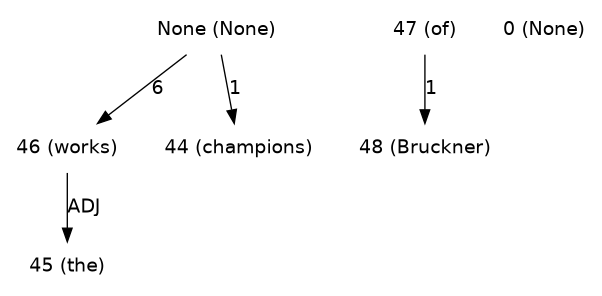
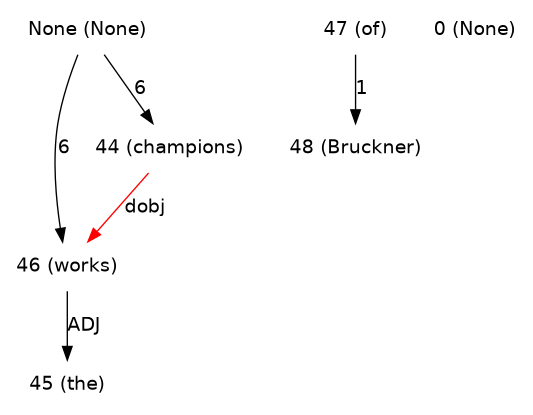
(236, 89) -> (141, 89)
none -> (123, 202)
